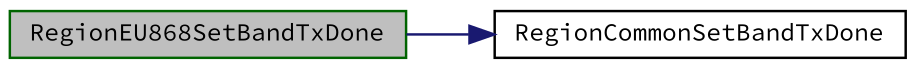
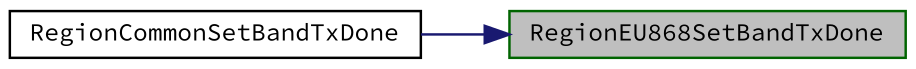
(438, 34) -> (453, 34)
